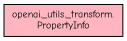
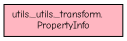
(63, 20) -> (63, 20)
